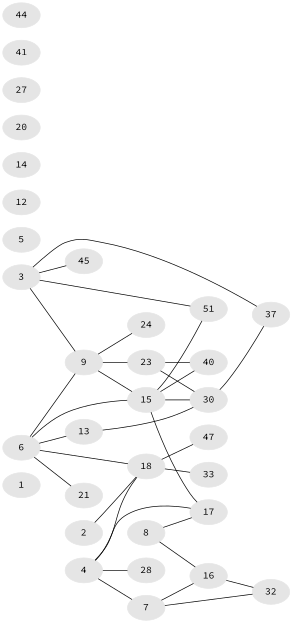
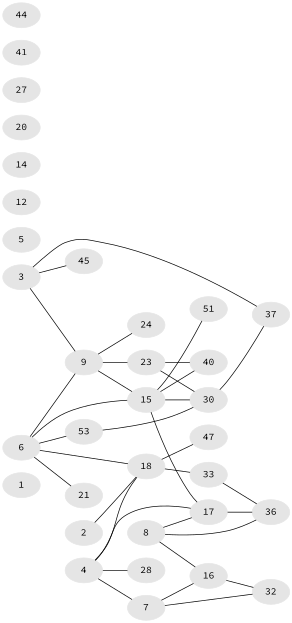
(115, 293) -> none
(84, 432) -> (84, 432)
none -> (271, 512)
